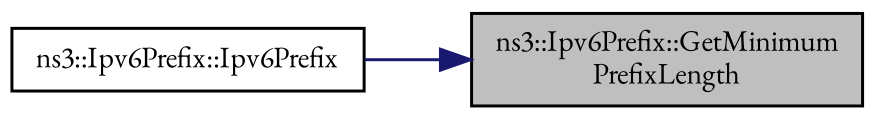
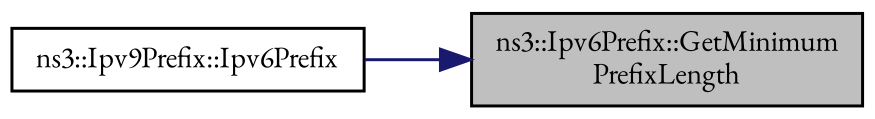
(188, 60) -> (188, 60)
